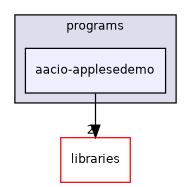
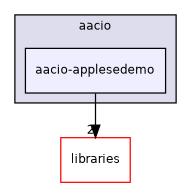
(96, 27) -> (96, 27)
